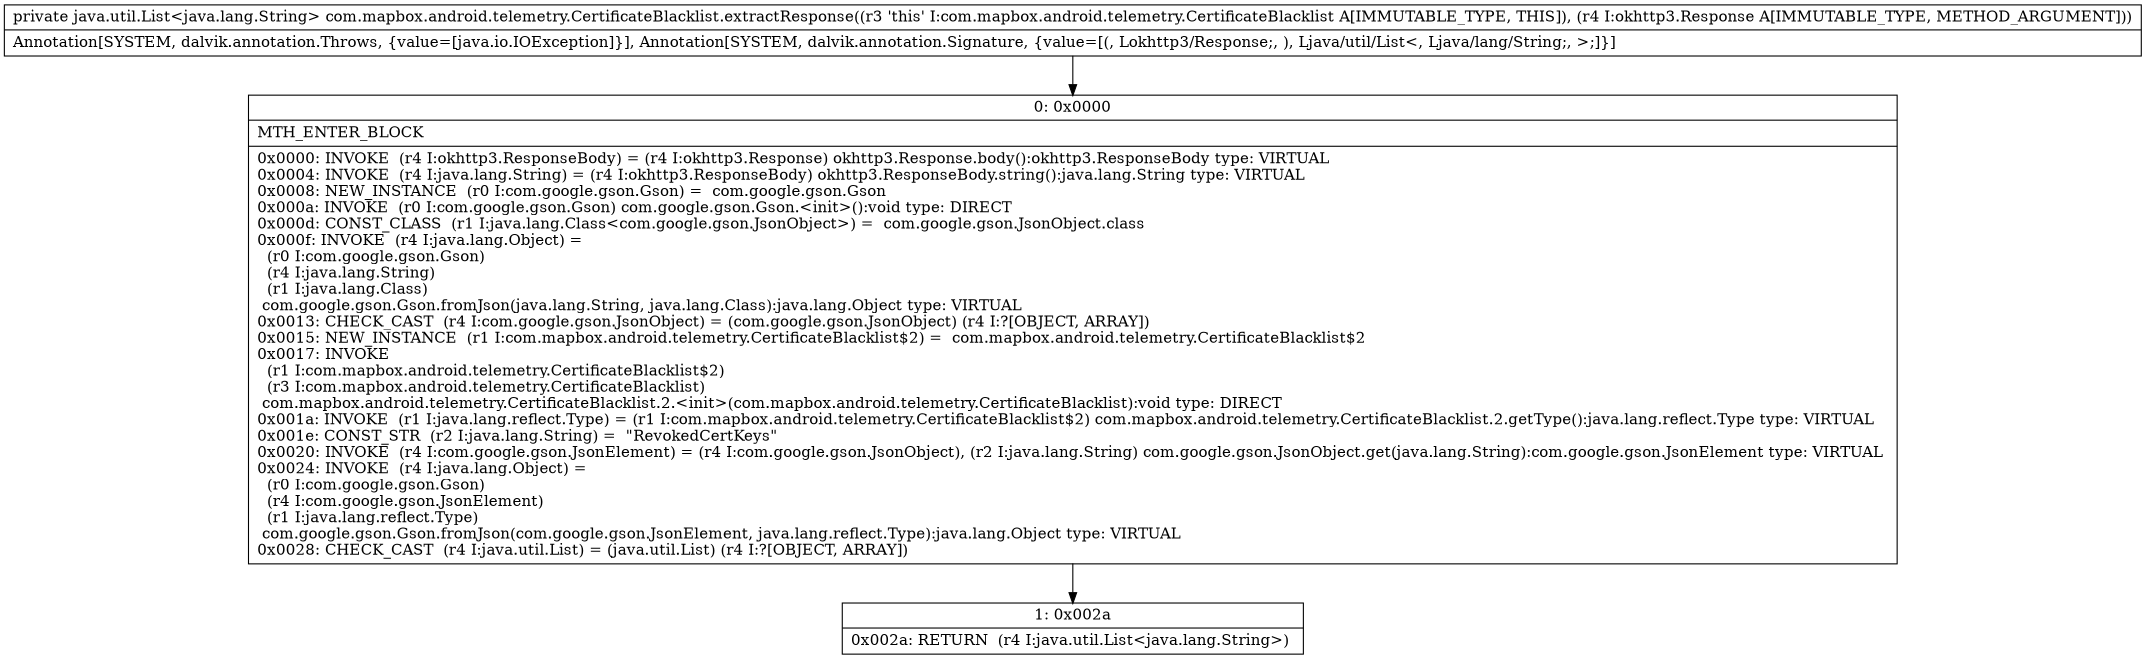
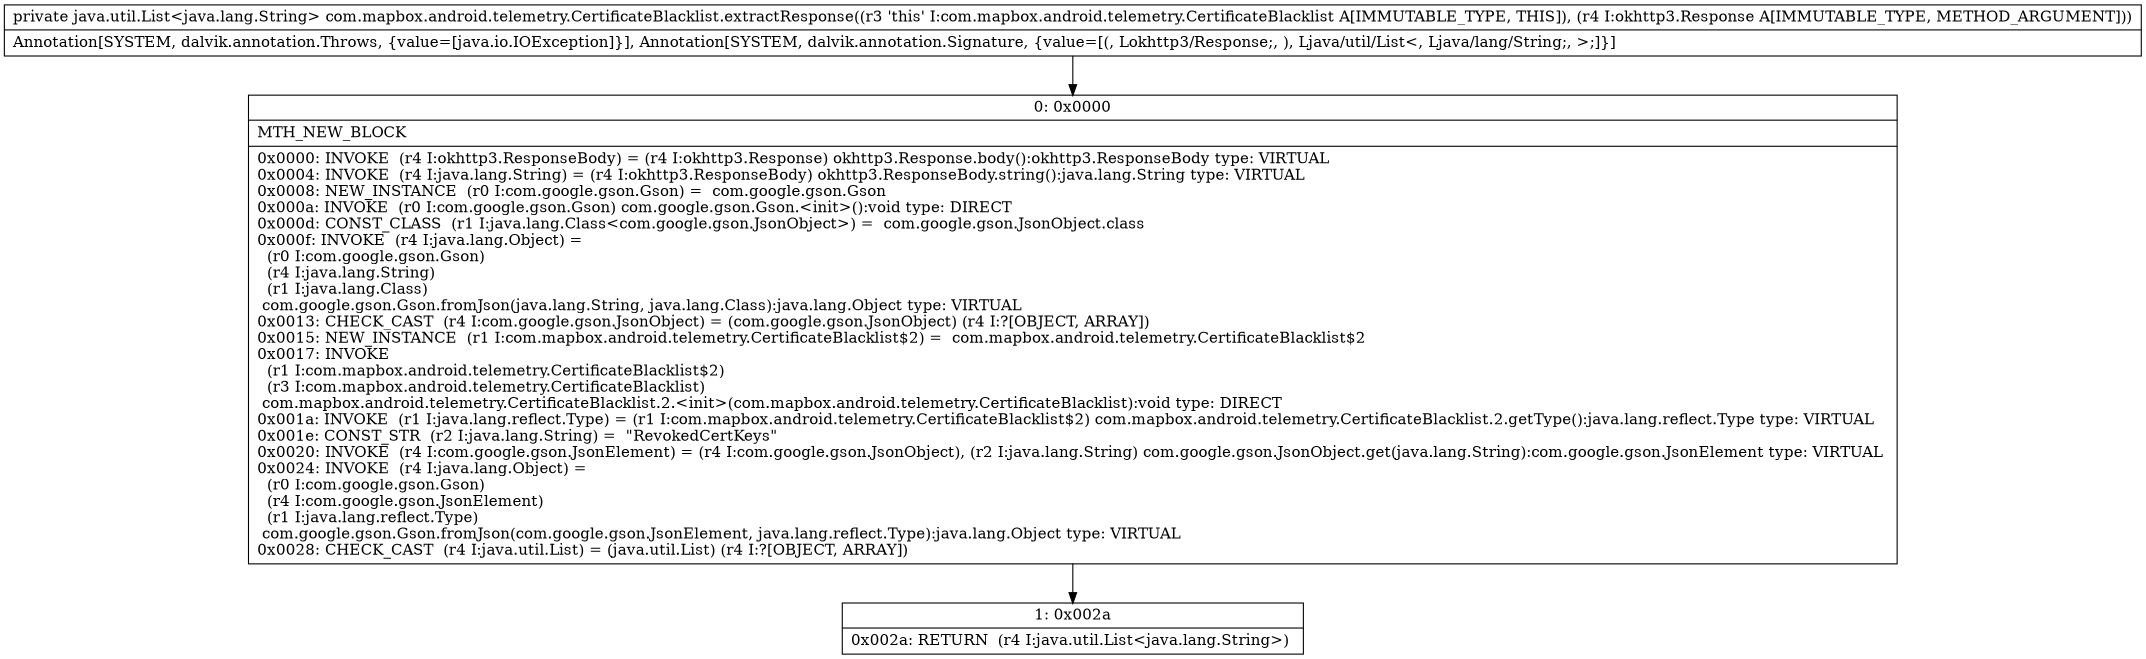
(341, 133) -> (332, 133)
